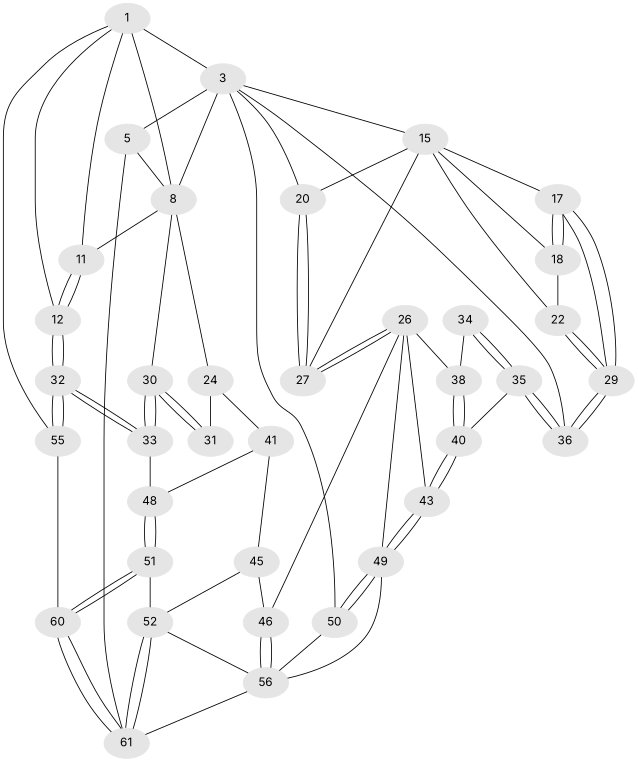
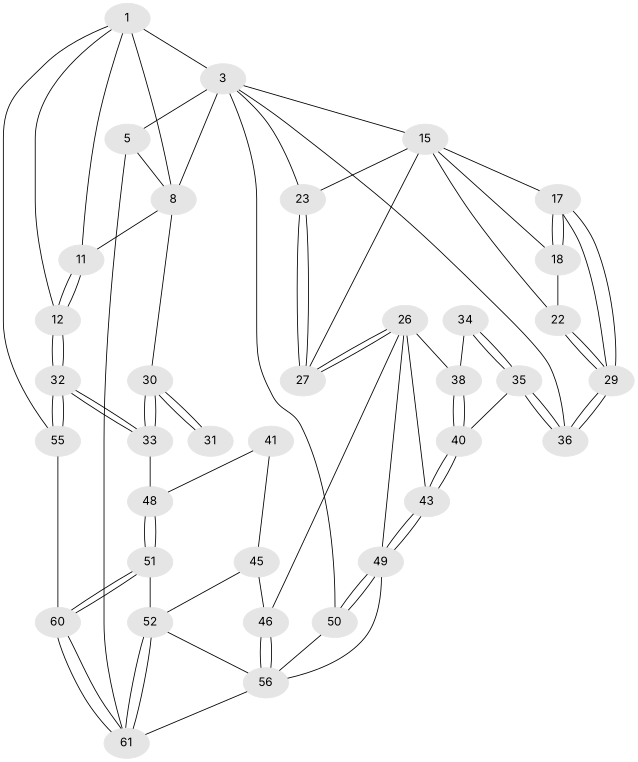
(303, 200) -> (303, 200)
(211, 381) -> none
